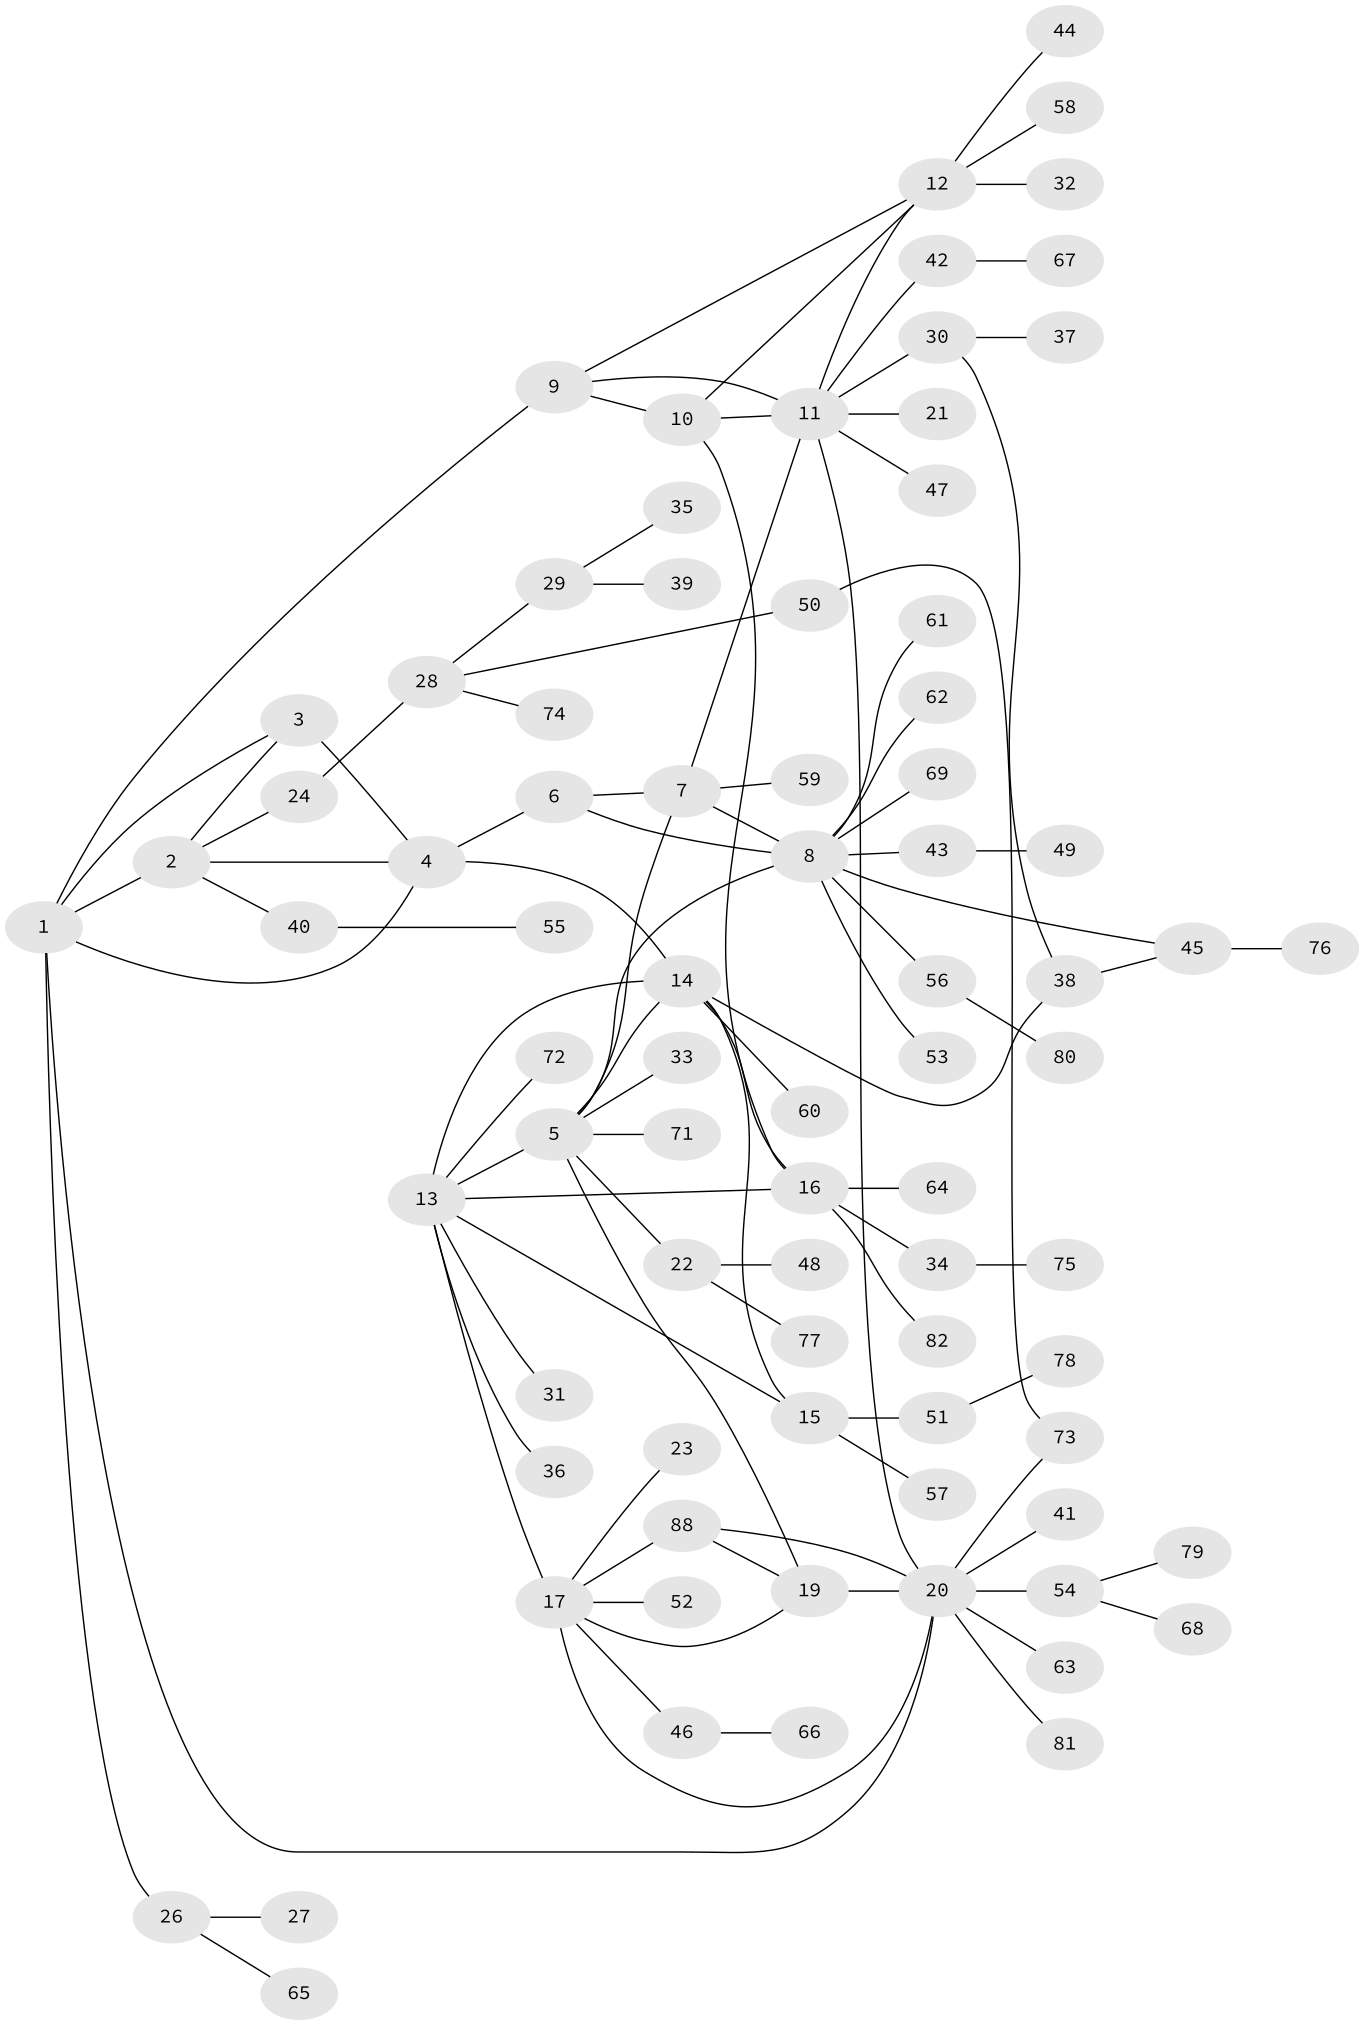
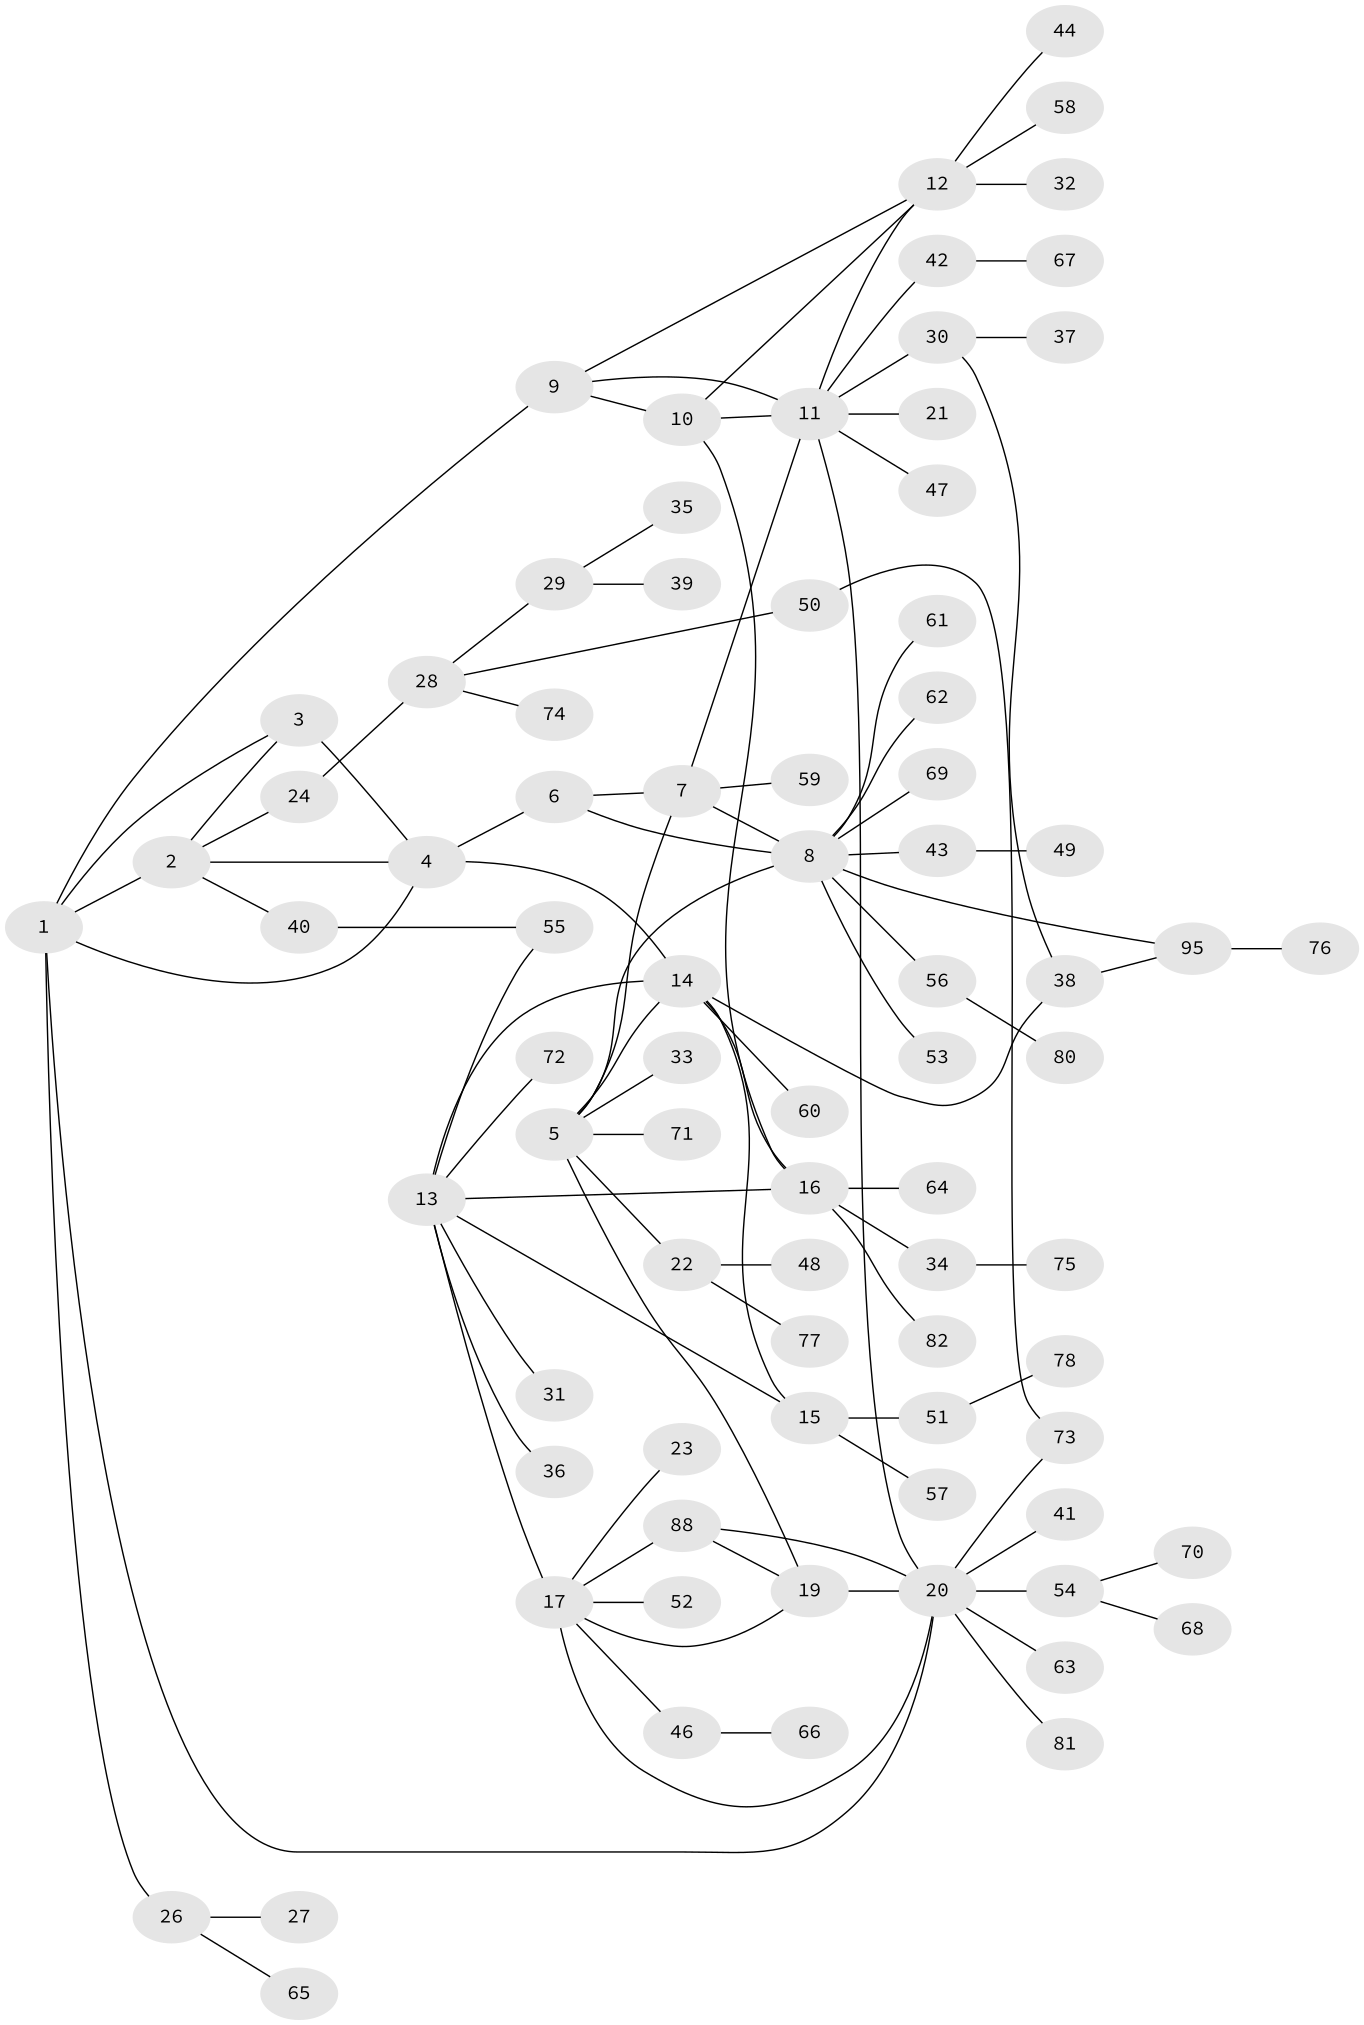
(1193, 949) -> (1193, 949)
(491, 1167) -> (483, 1041)
(1193, 1553) -> (1193, 1553)
